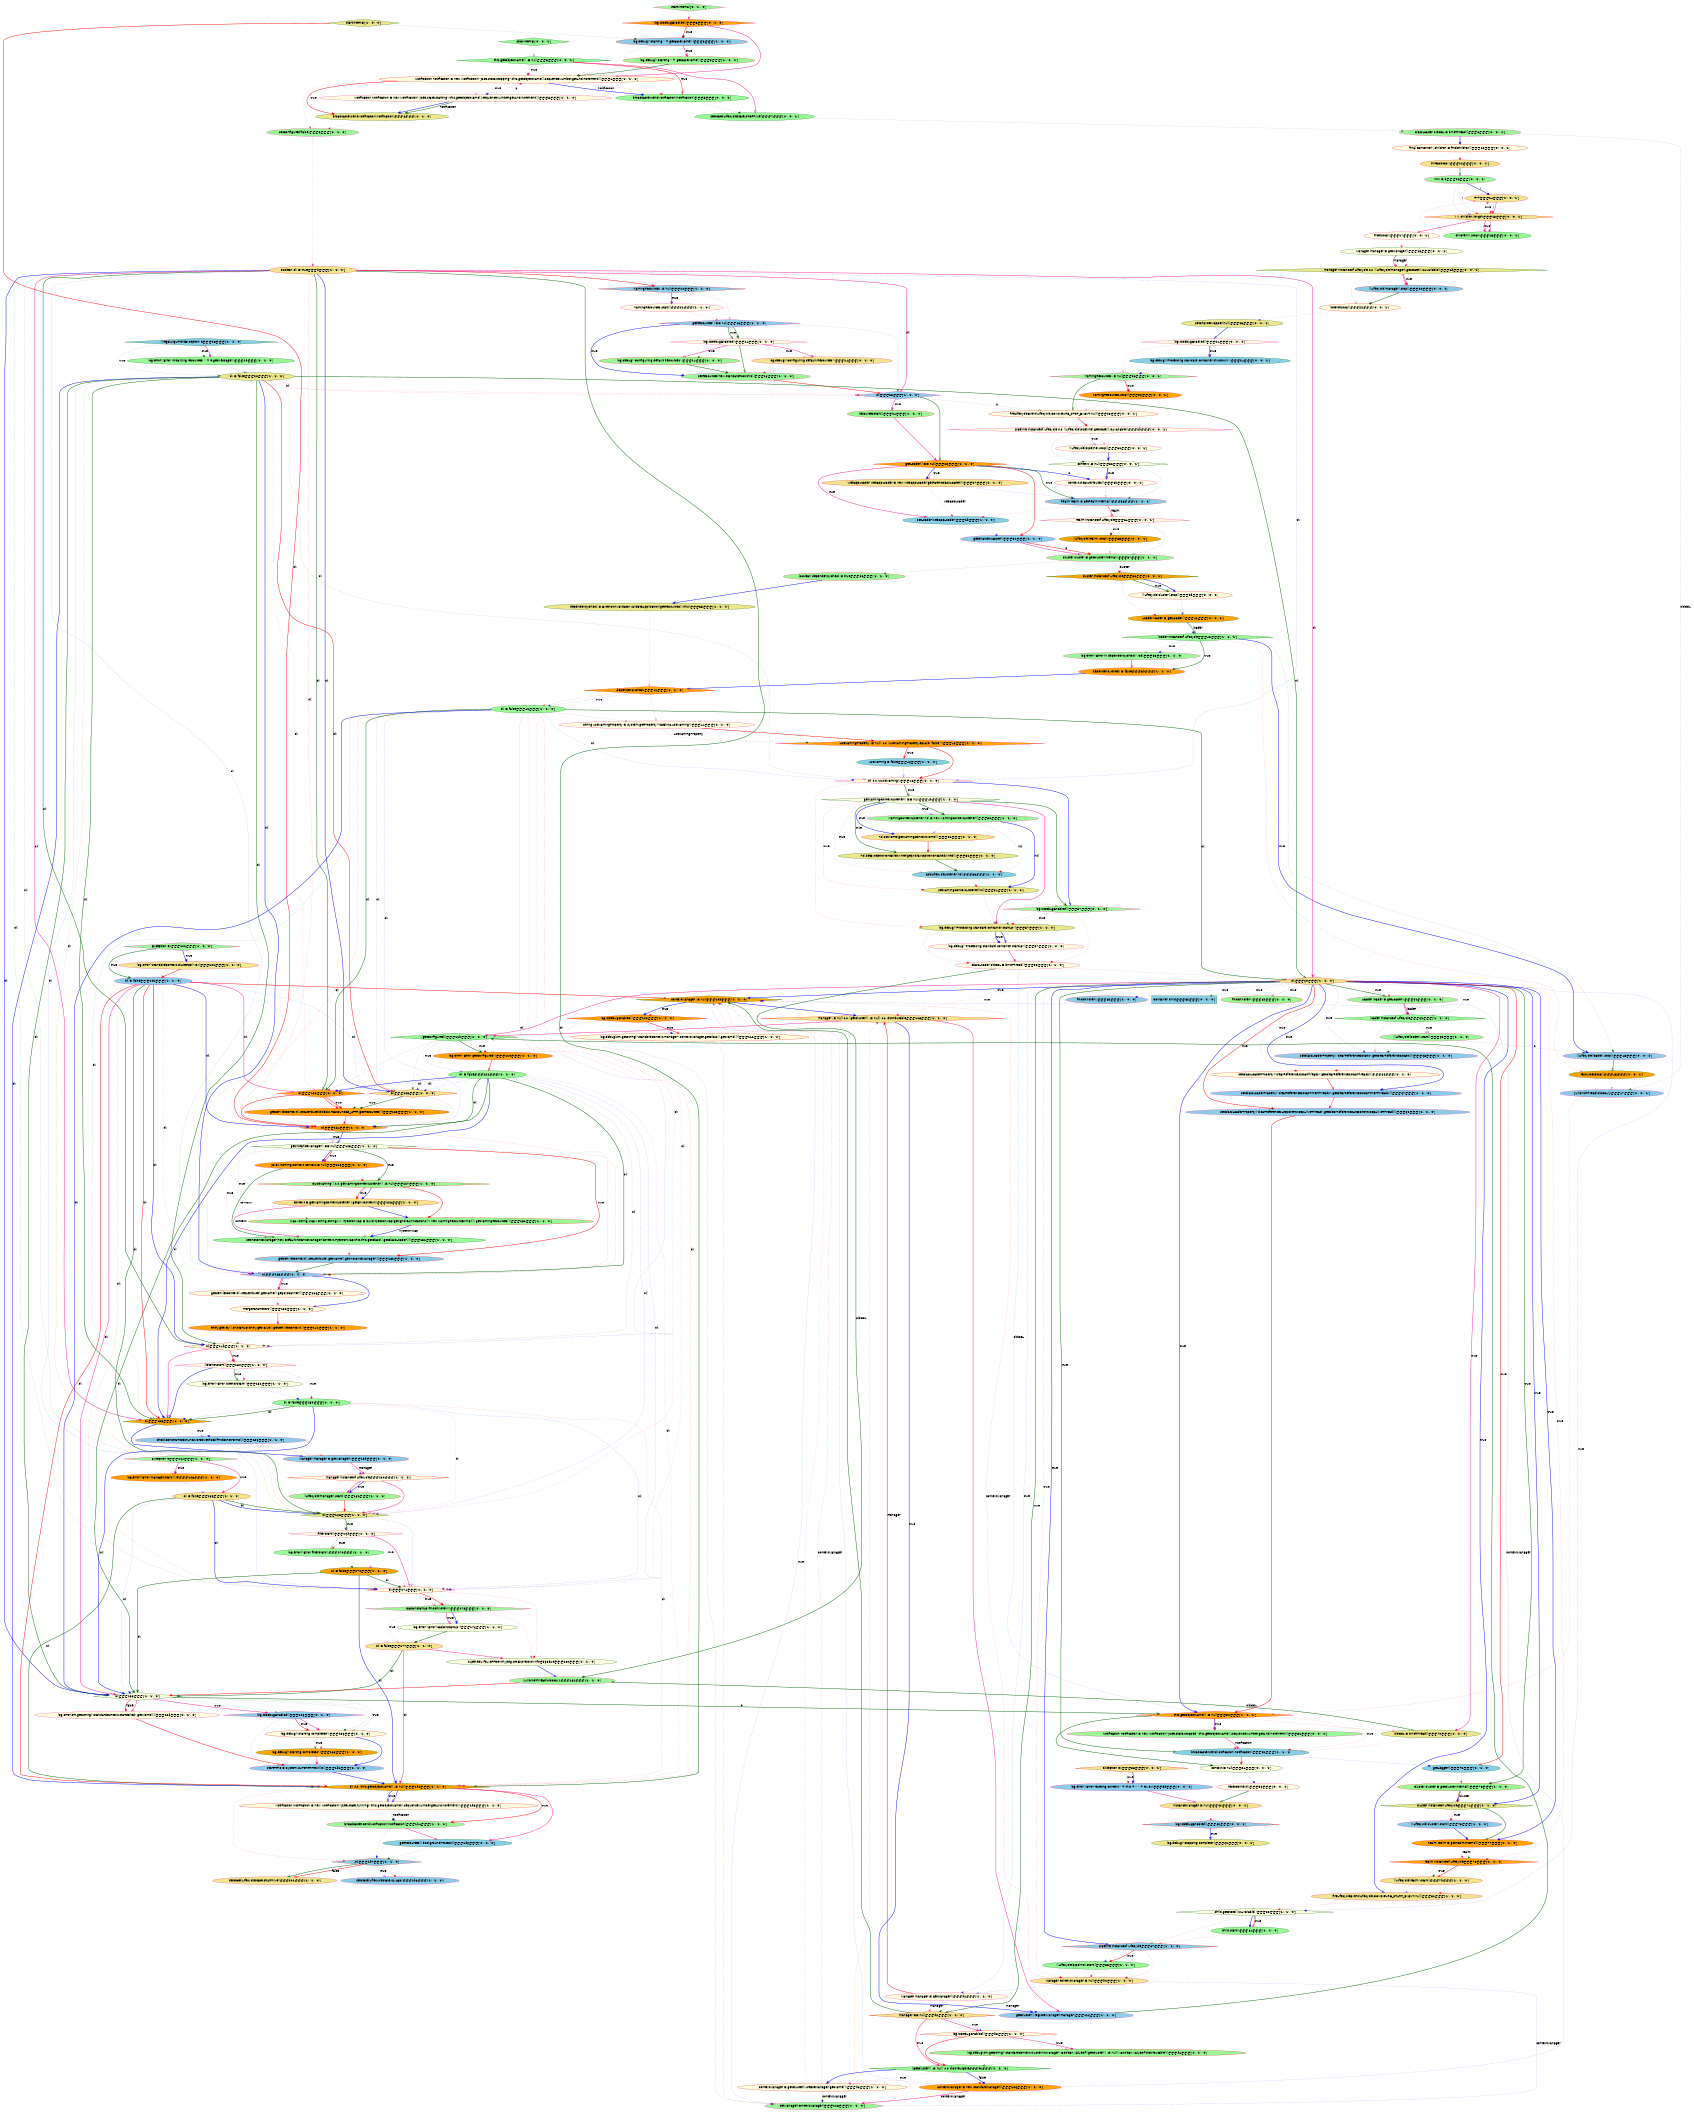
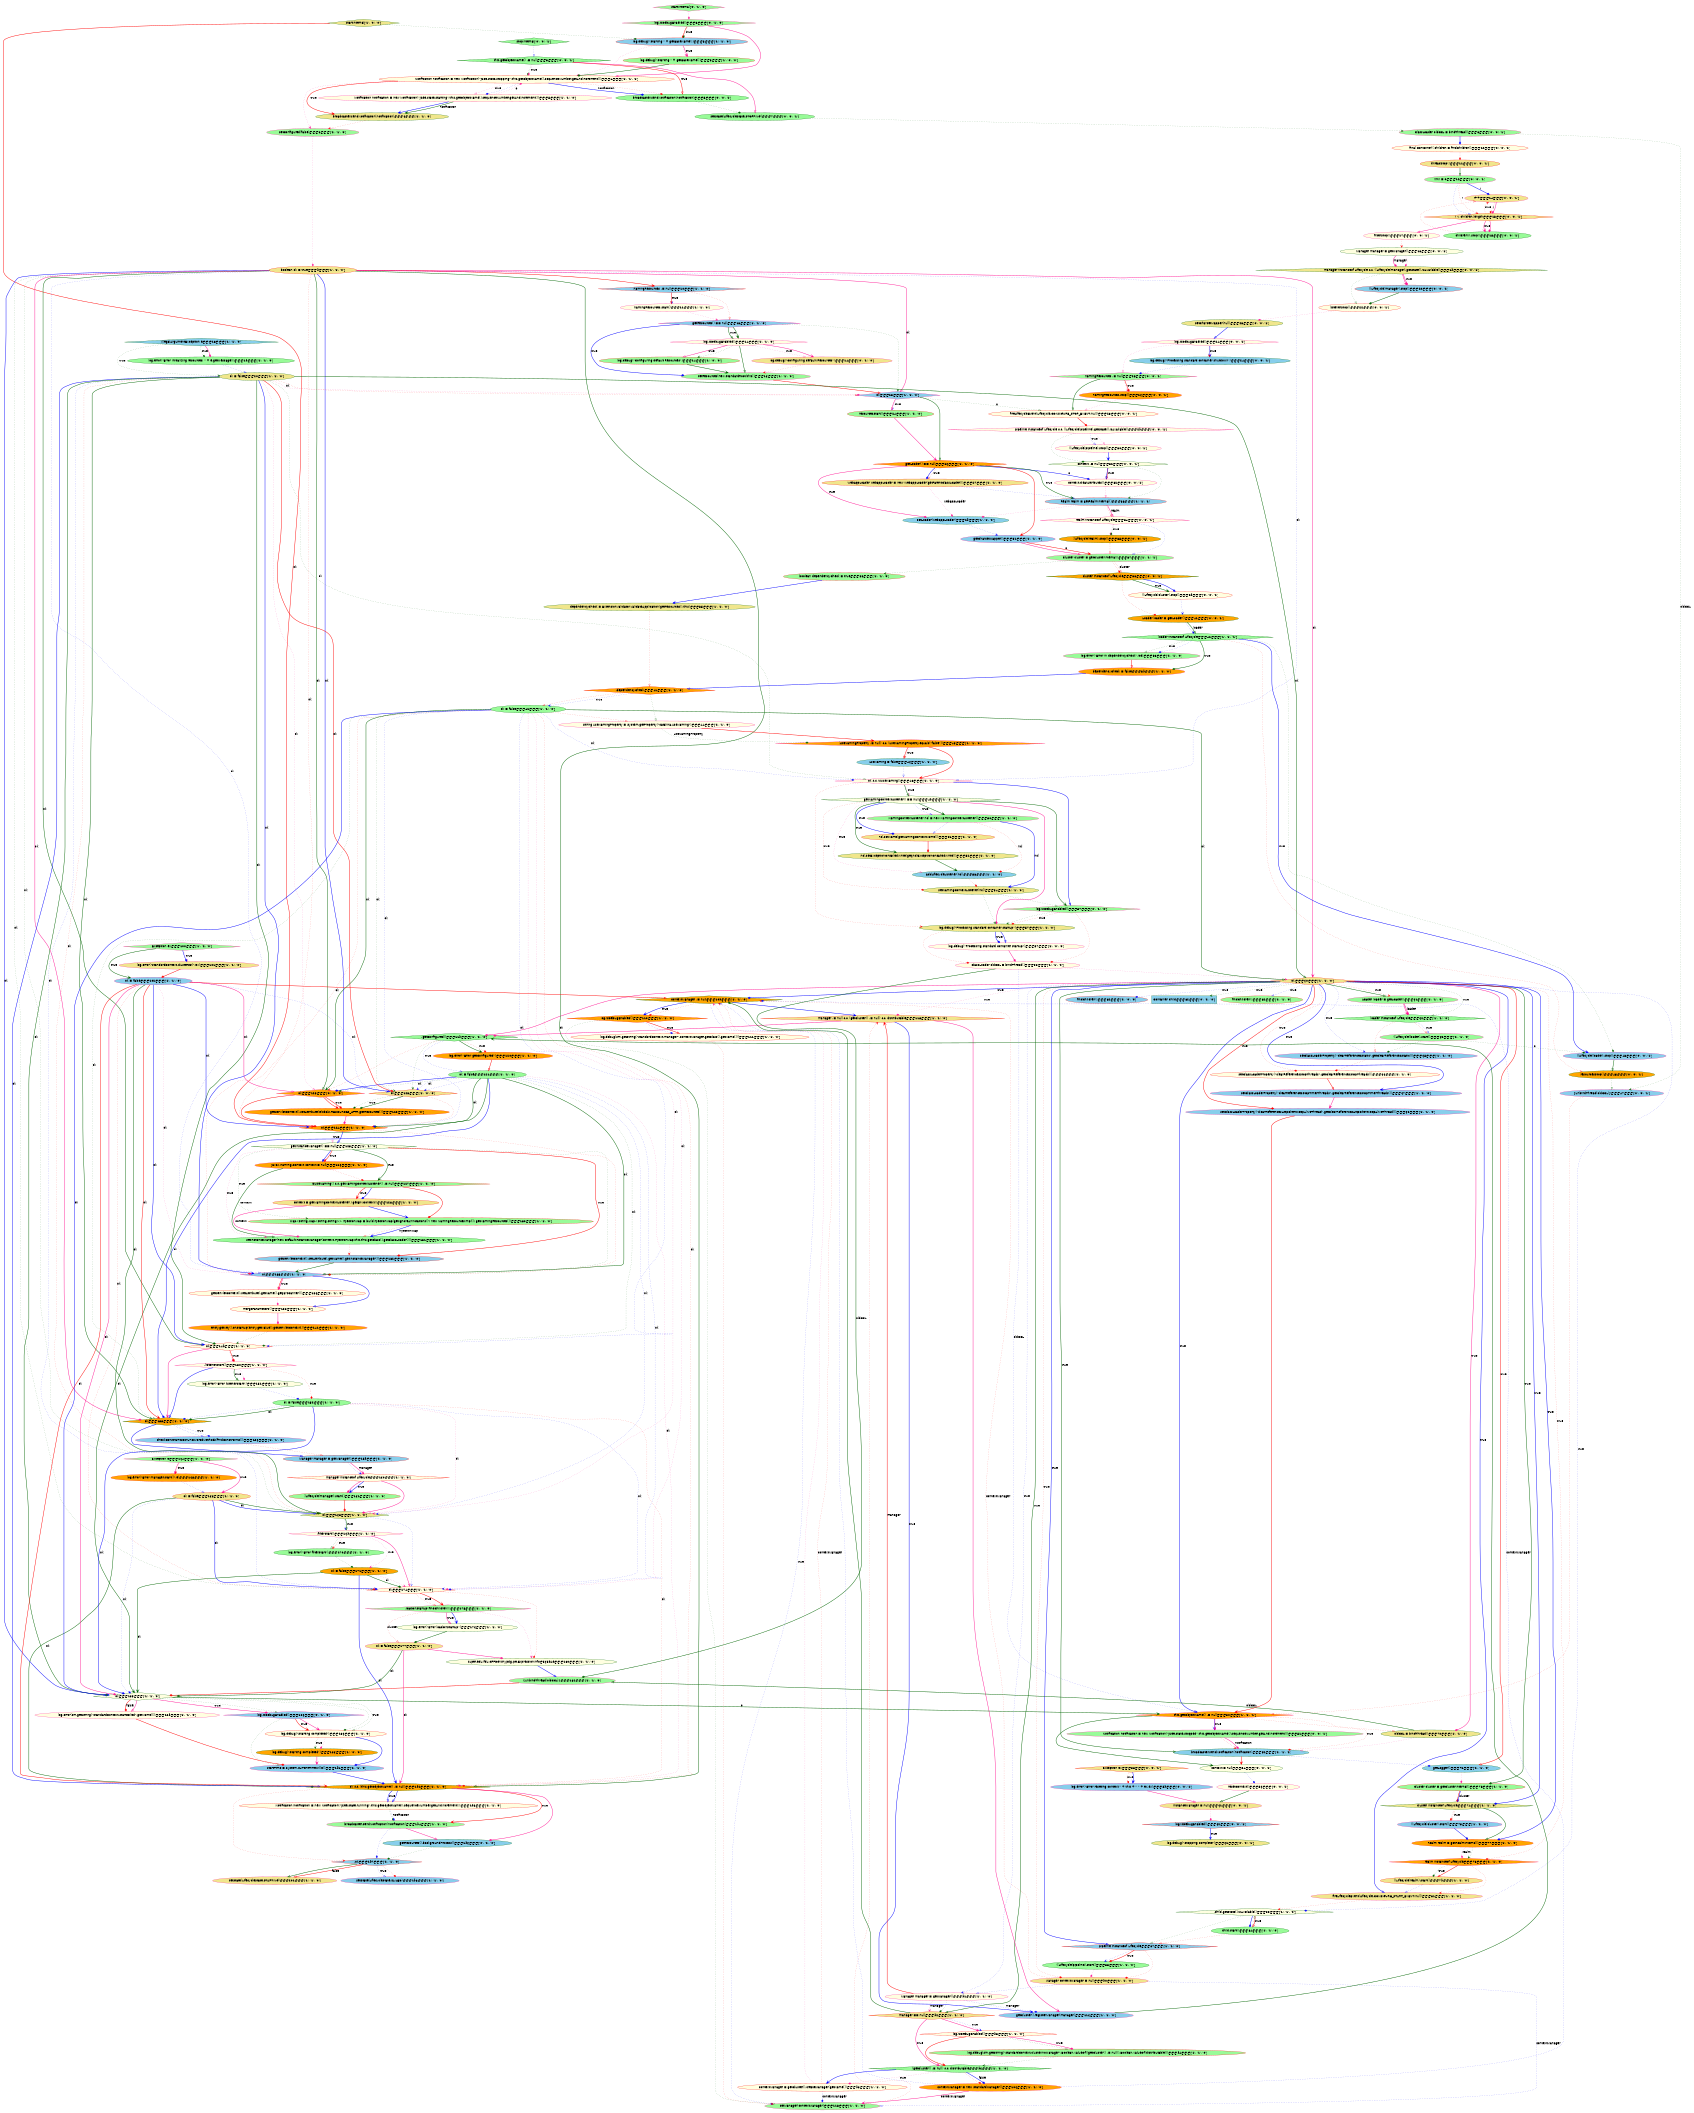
(689, 23) -> (689, 23)
(392, 1628) -> (392, 1628)
